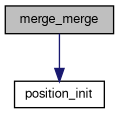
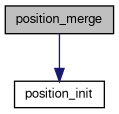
(59, 20) -> (59, 20)
